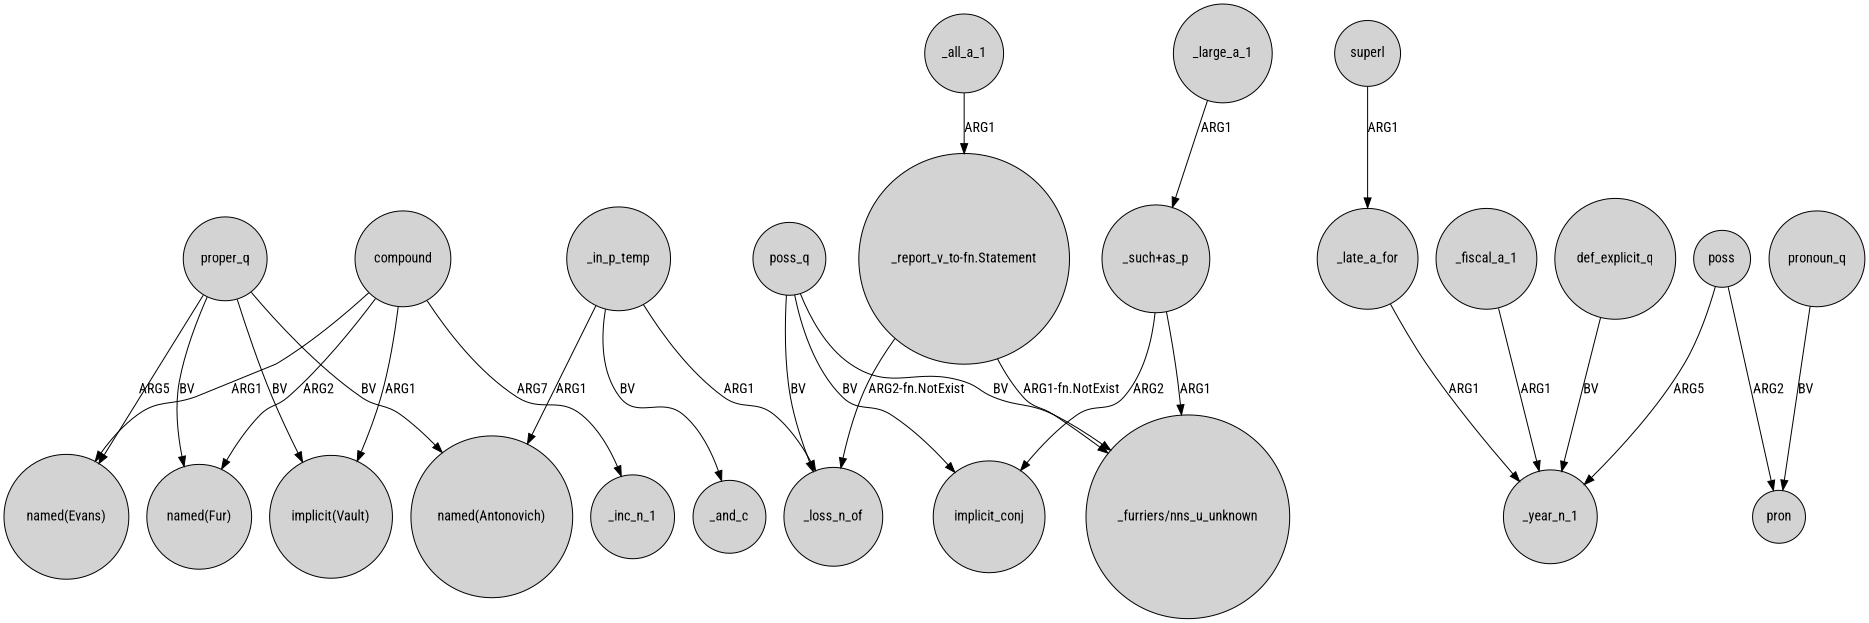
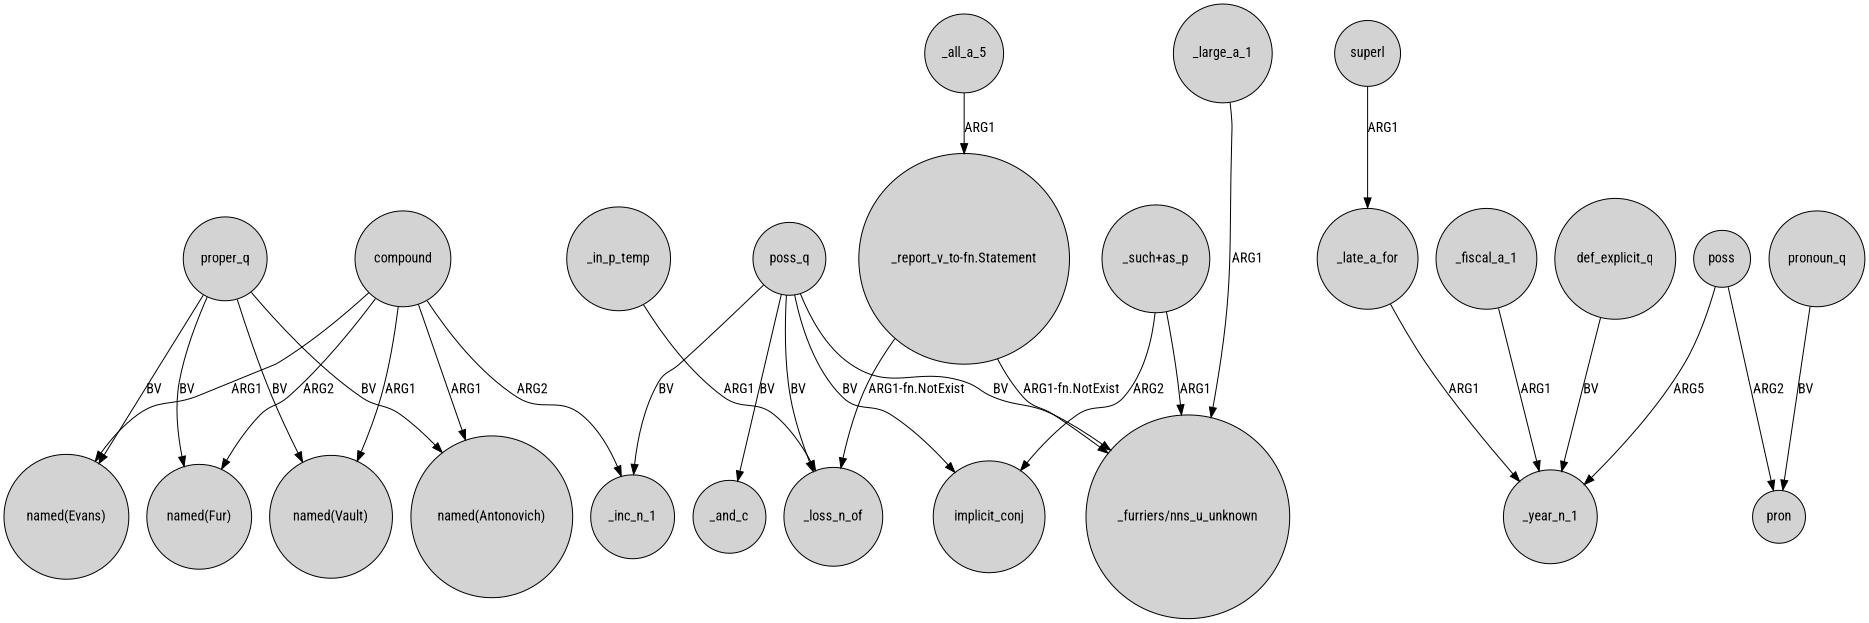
(964, 53) -> (964, 53)
(1192, 149) -> (1230, 255)
none -> (675, 367)
(564, 370) -> (440, 367)
(154, 389) -> (154, 389)
(532, 389) -> (532, 389)
(917, 389) -> (917, 389)
(639, 407) -> (761, 383)
(331, 517) -> (331, 517)
